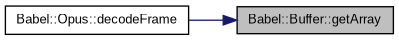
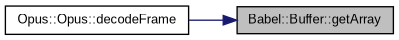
(97, 20) -> (97, 20)
